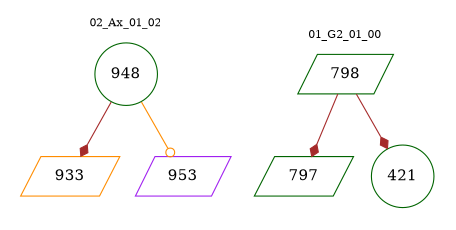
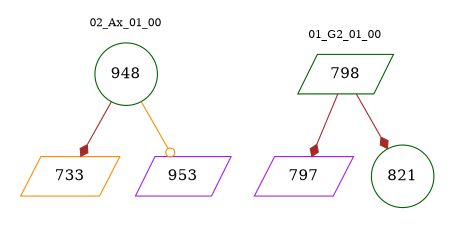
(126, 24) -> (126, 24)
(70, 176) -> (70, 176)
(304, 176) -> (304, 176)
(403, 176) -> (403, 176)
